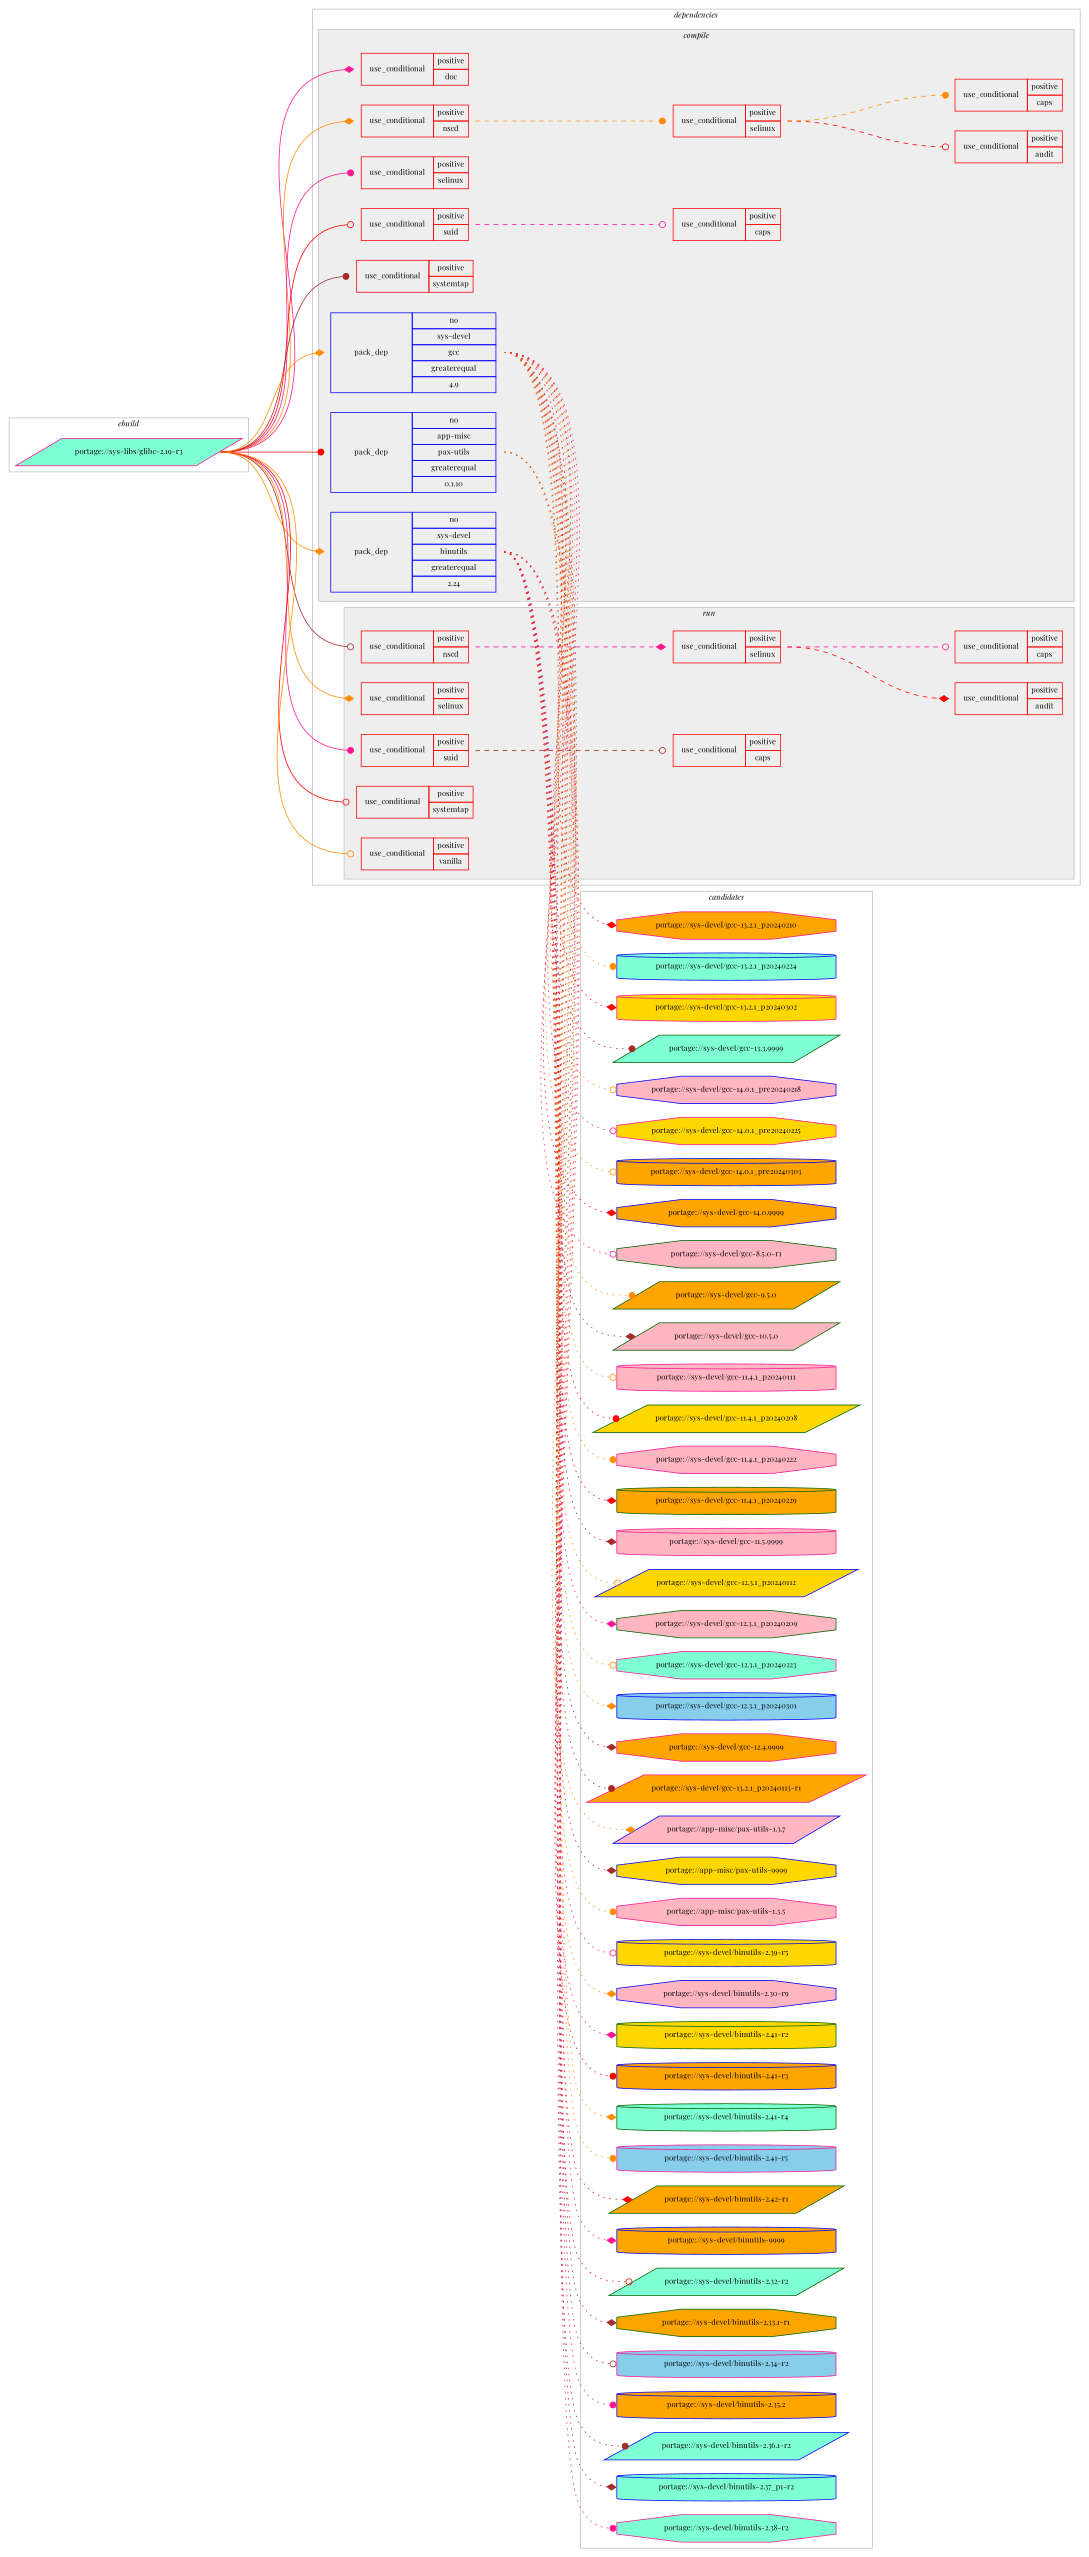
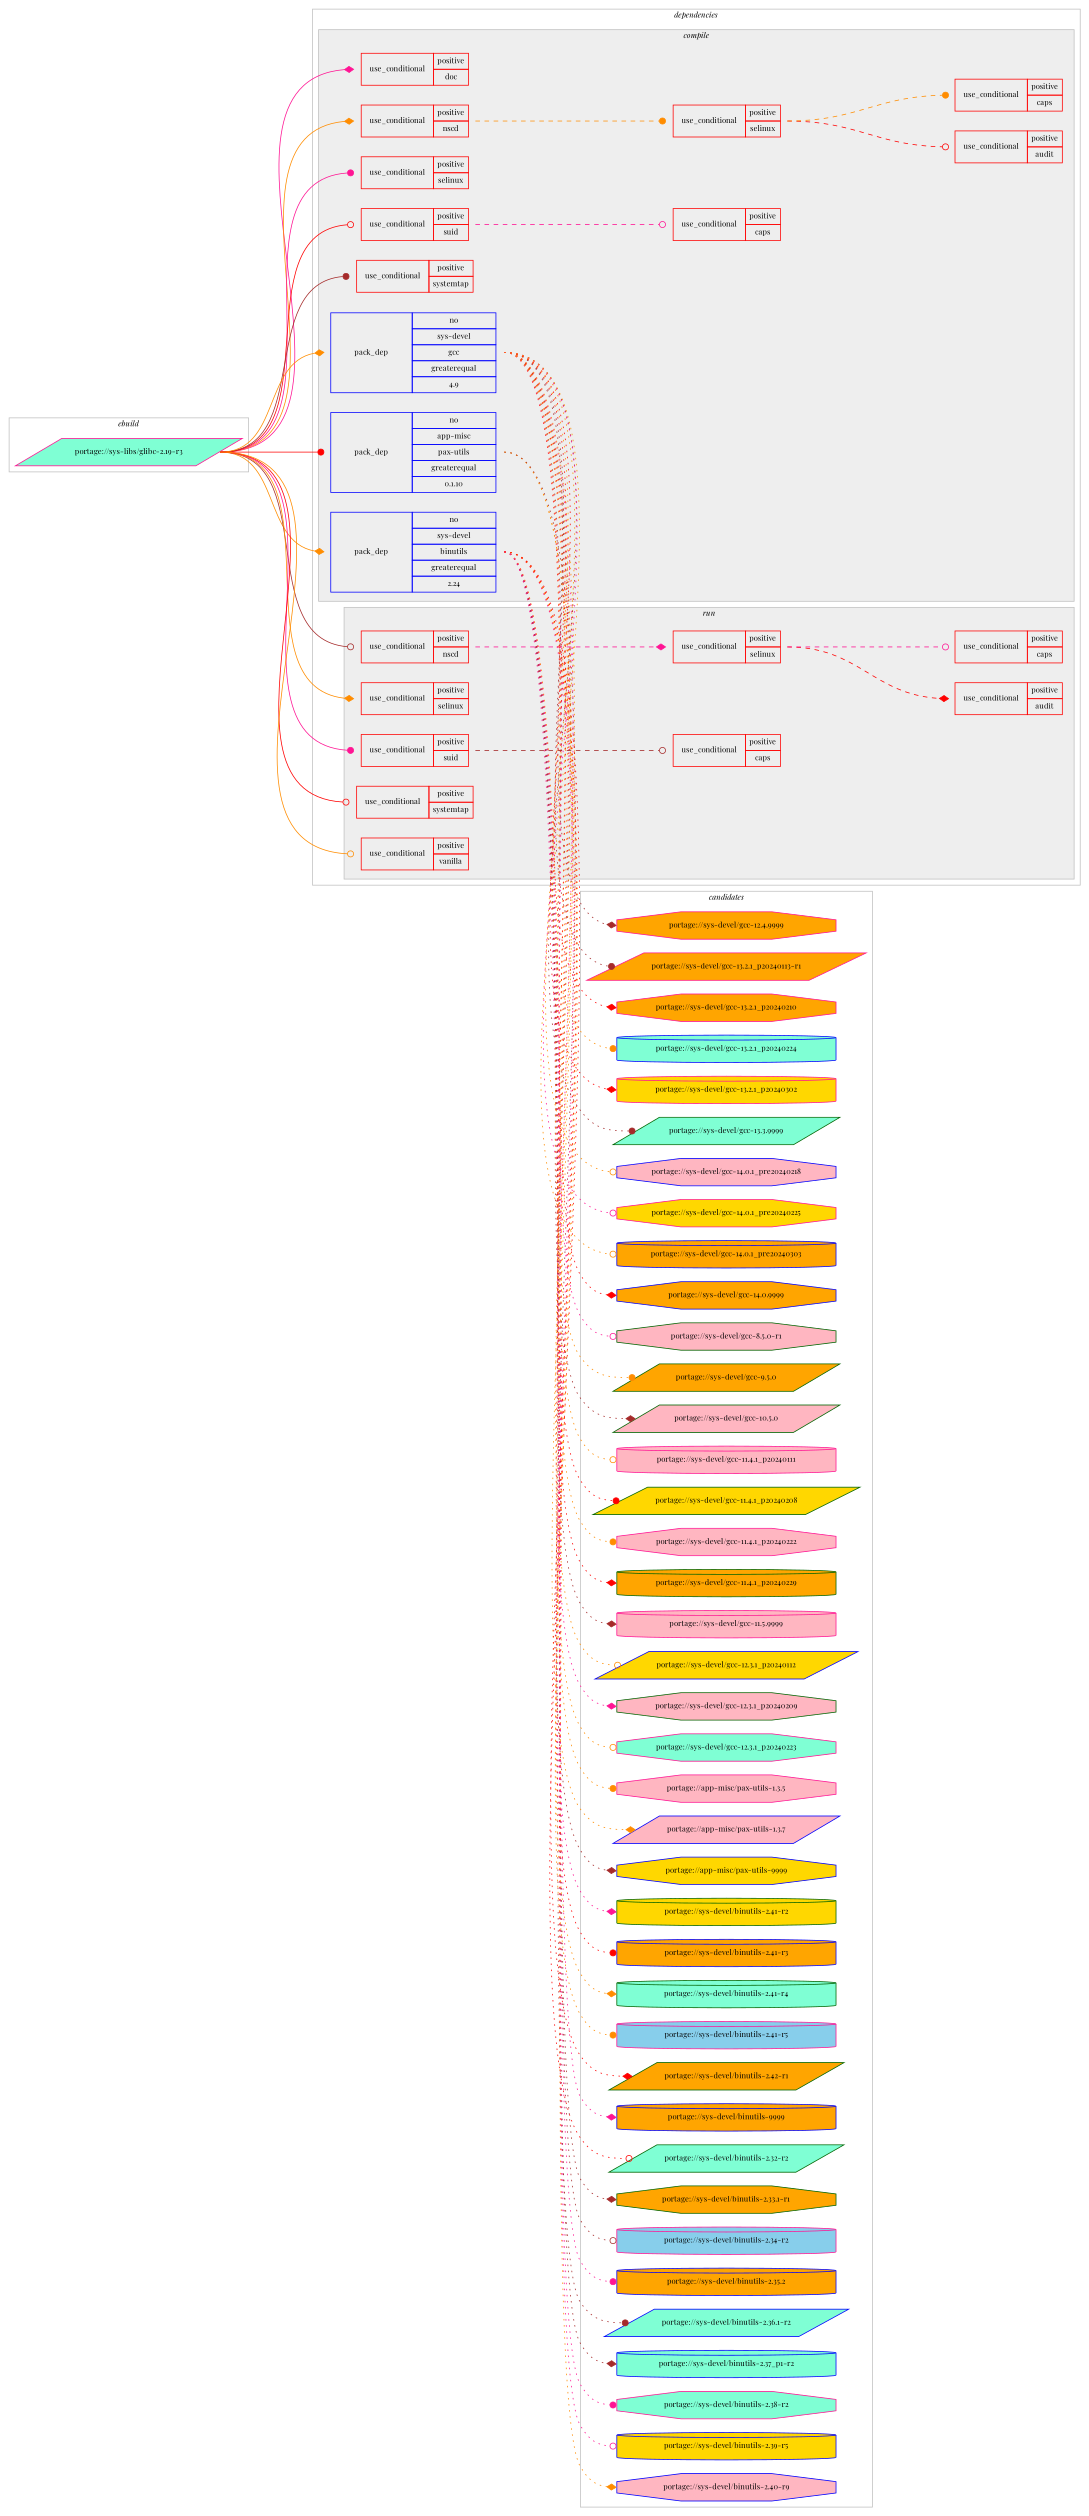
(726, 1706) -> none
(726, 1994) -> (726, 2487)
